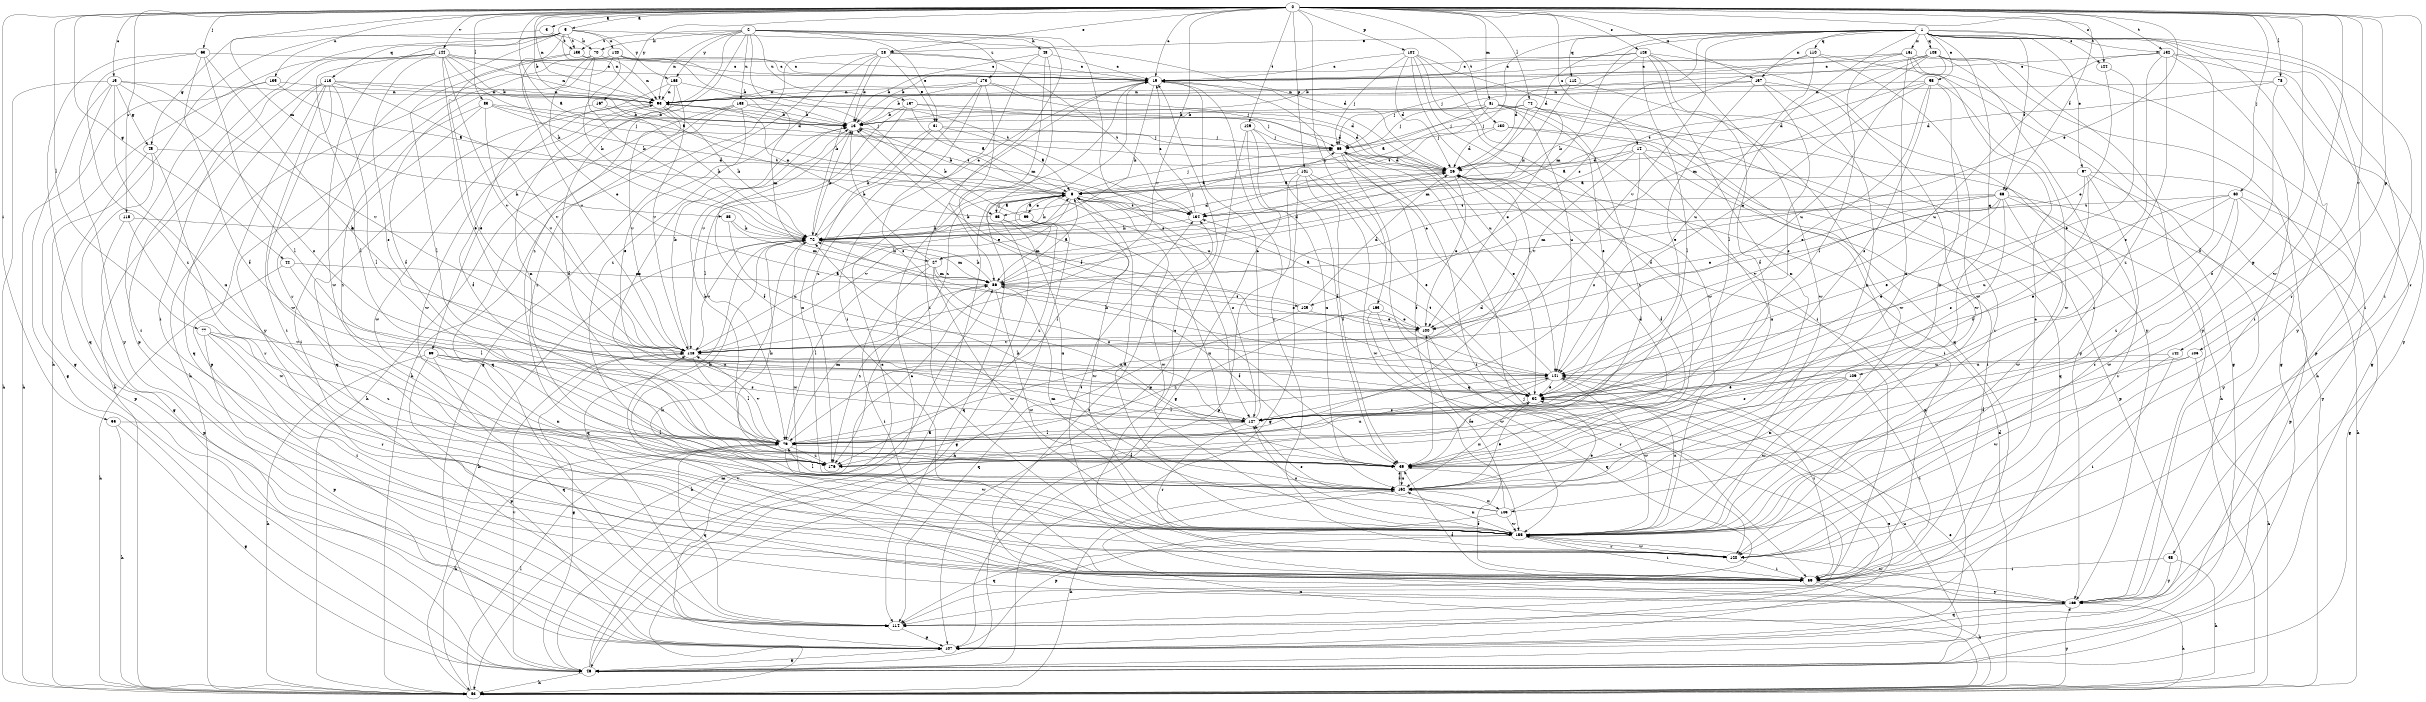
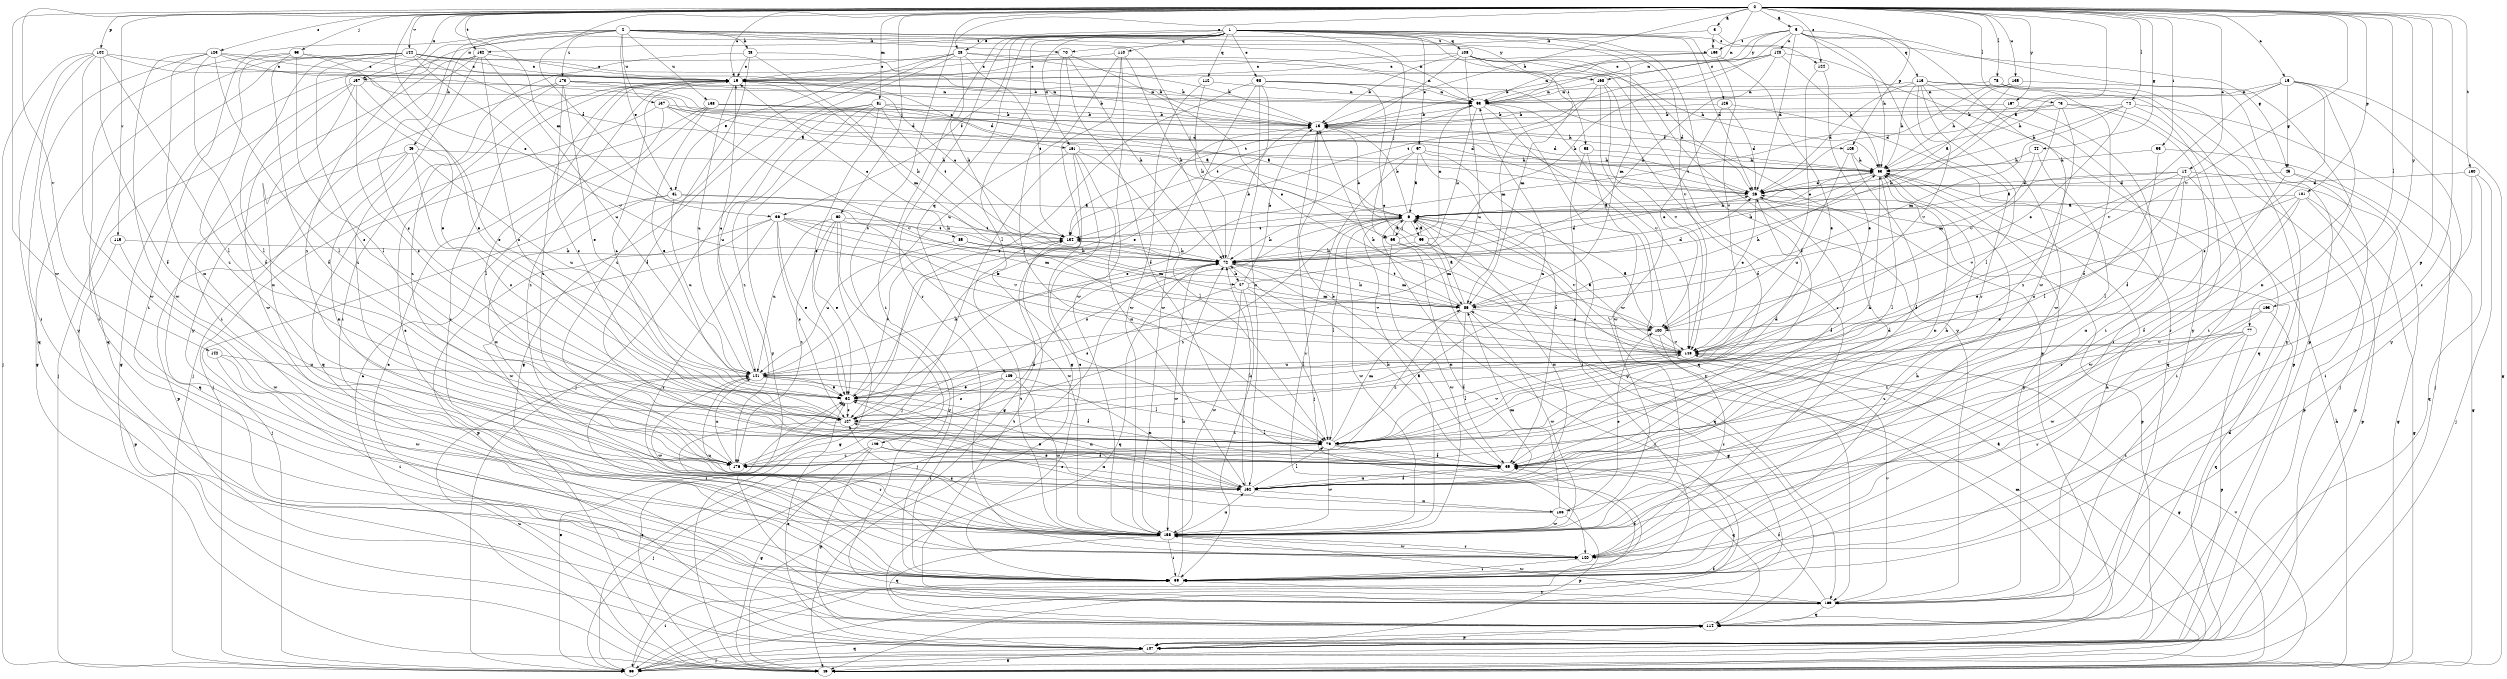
(1533, 70) -> (906, 98)
(486, 104) -> (2060, 104)
(1141, 291) -> (1285, 247)
(431, 354) -> (411, 149)
(971, 367) -> (1570, 135)
